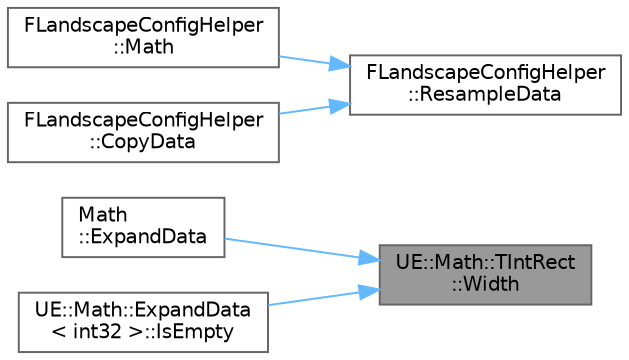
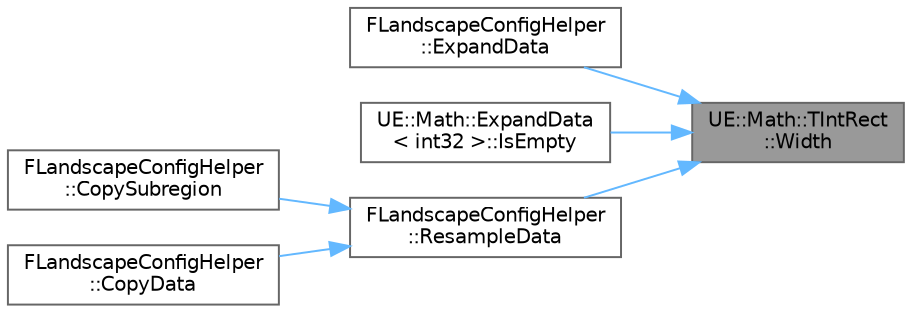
(143, 38) -> (143, 180)
none -> (632, 183)
(143, 227) -> (486, 38)
